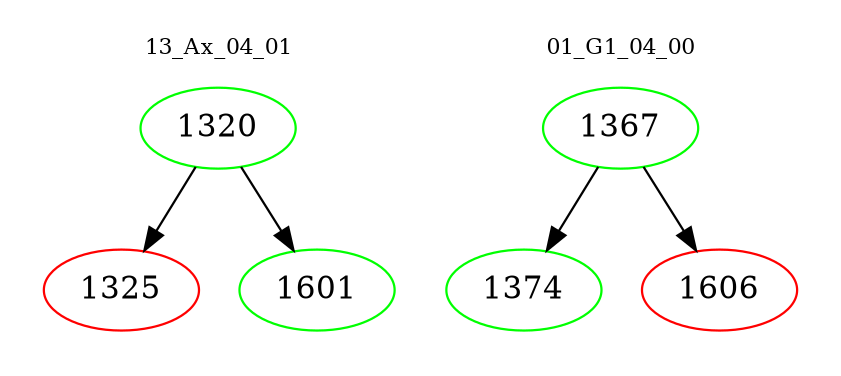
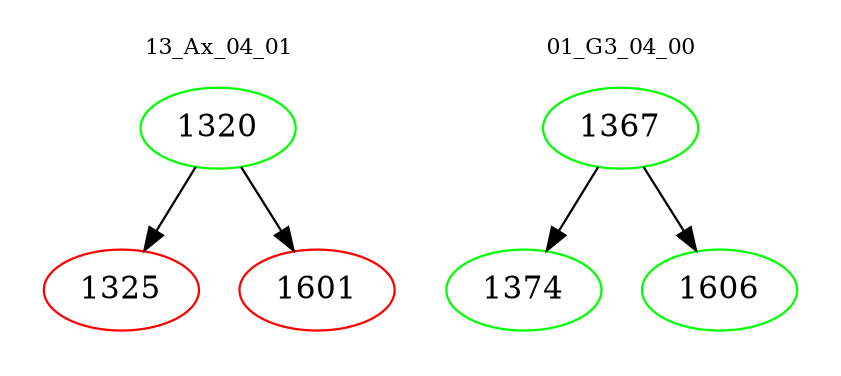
(622, 48) -> (622, 48)
(317, 290) -> (317, 290)
(720, 290) -> (720, 290)
